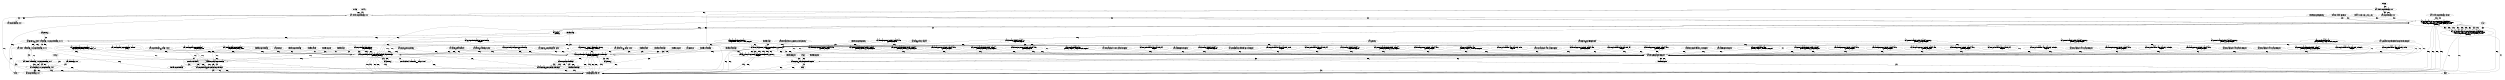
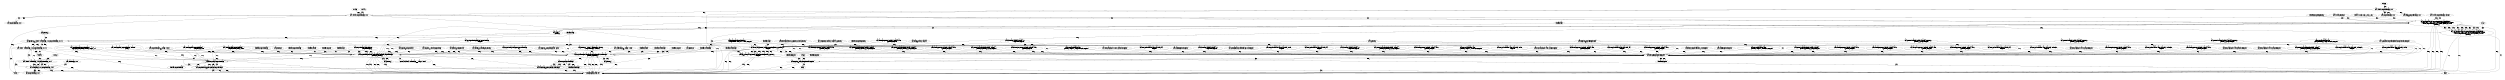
(2339, 15) -> (2339, 15)
none -> (2412, 15)
none -> (1559, 23)
(556, 33) -> (556, 33)
none -> (830, 41)
(406, 48) -> (406, 48)
none -> (432, 48)
(457, 48) -> (457, 48)
(482, 48) -> (482, 48)
(623, 48) -> (623, 48)
none -> (40, 55)
none -> (170, 55)
(1190, 61) -> (1527, 43)
(193, 62) -> none
(413, 62) -> (413, 62)
(57, 64) -> (47, 58)
(30, 70) -> (610, 34)
